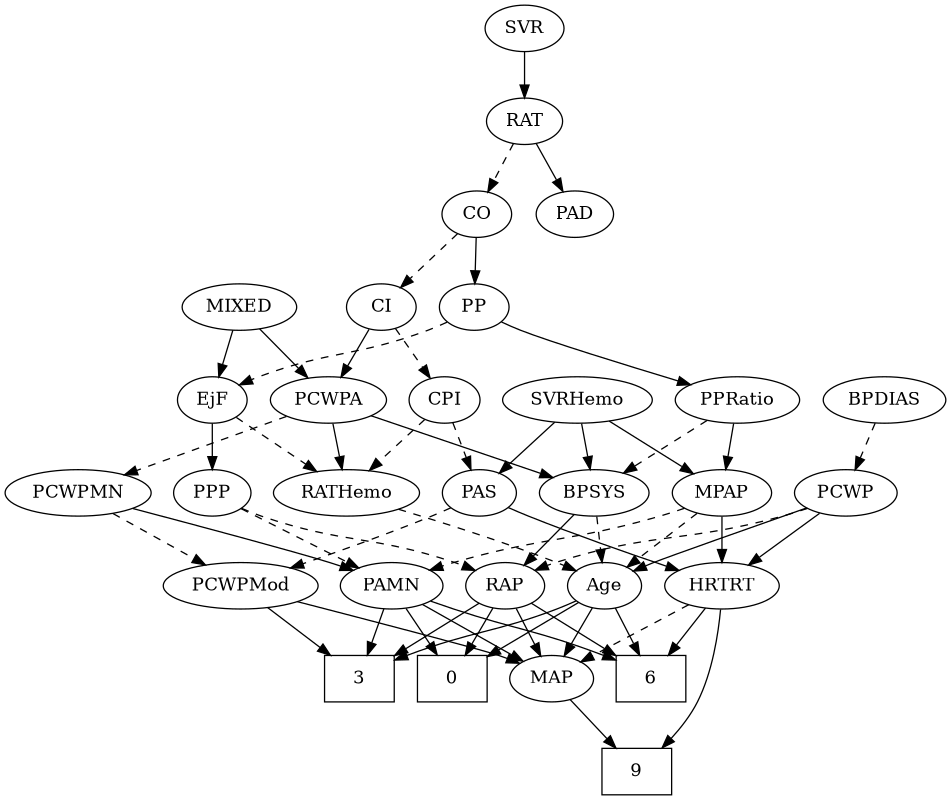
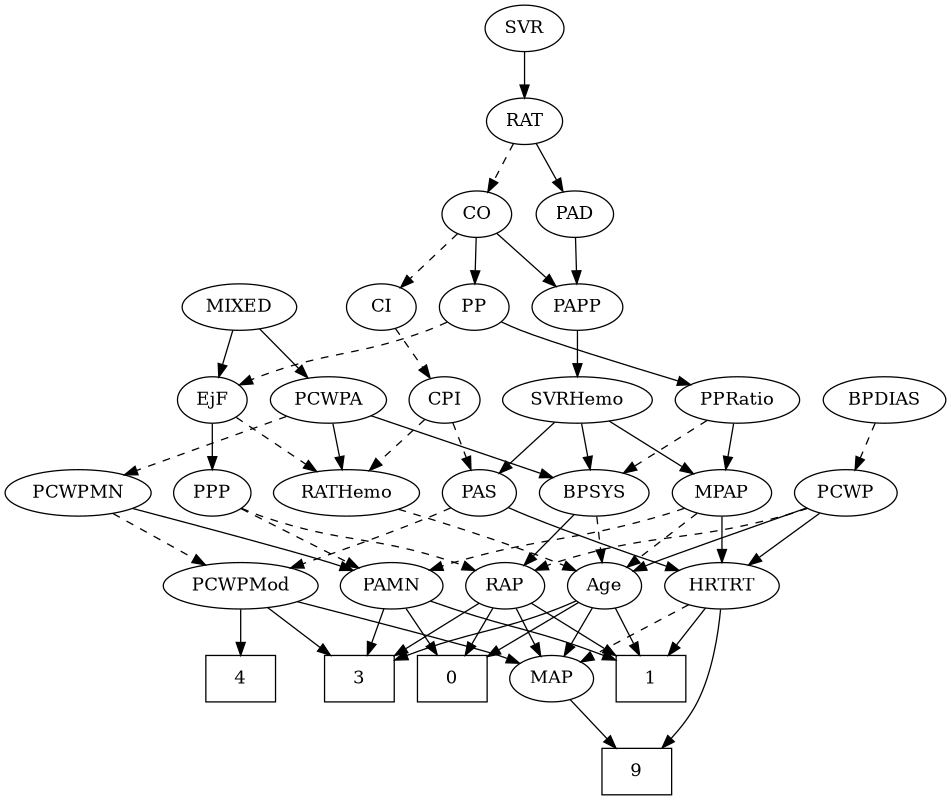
none -> (577, 307)
(362, 341) -> none
(465, 628) -> none
none -> (241, 679)
(651, 679) -> (651, 679)
